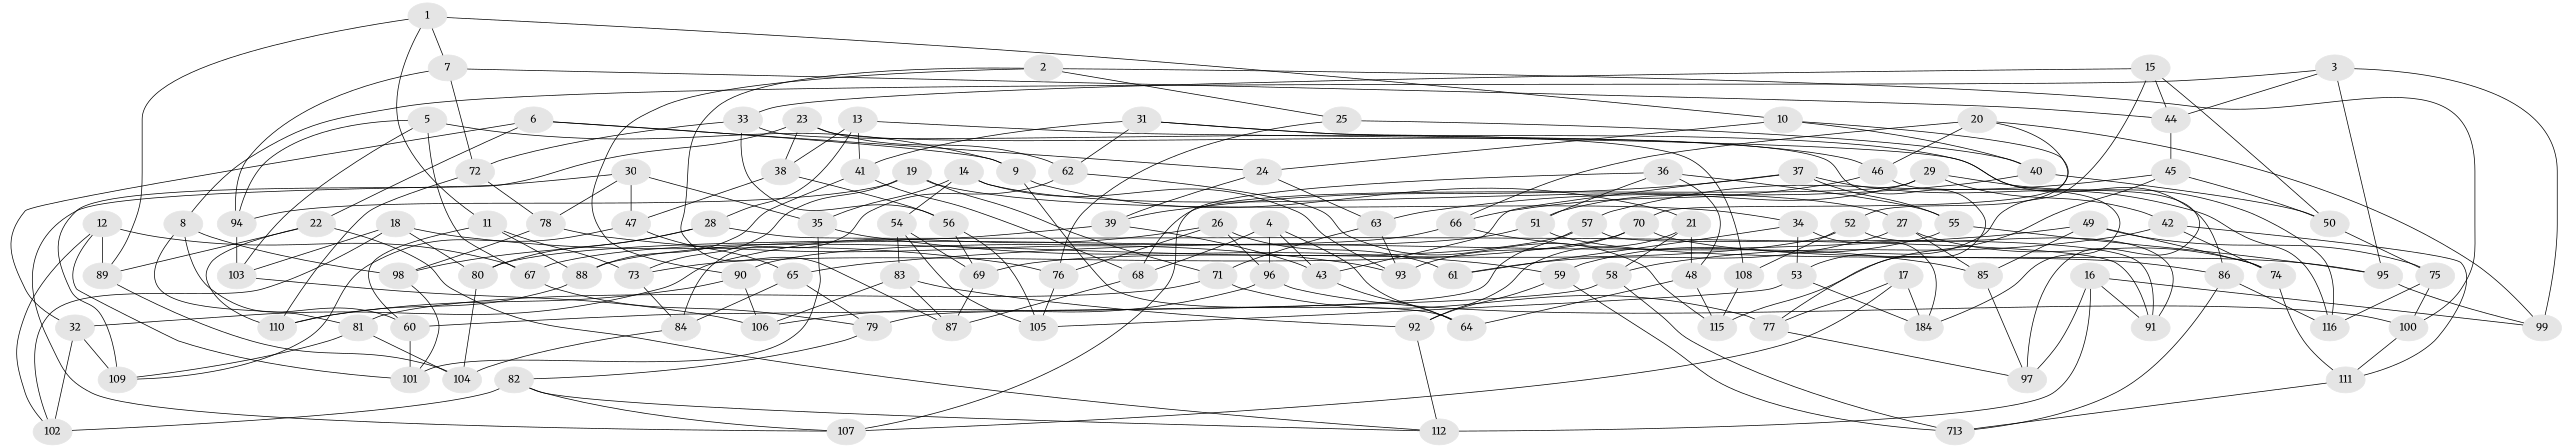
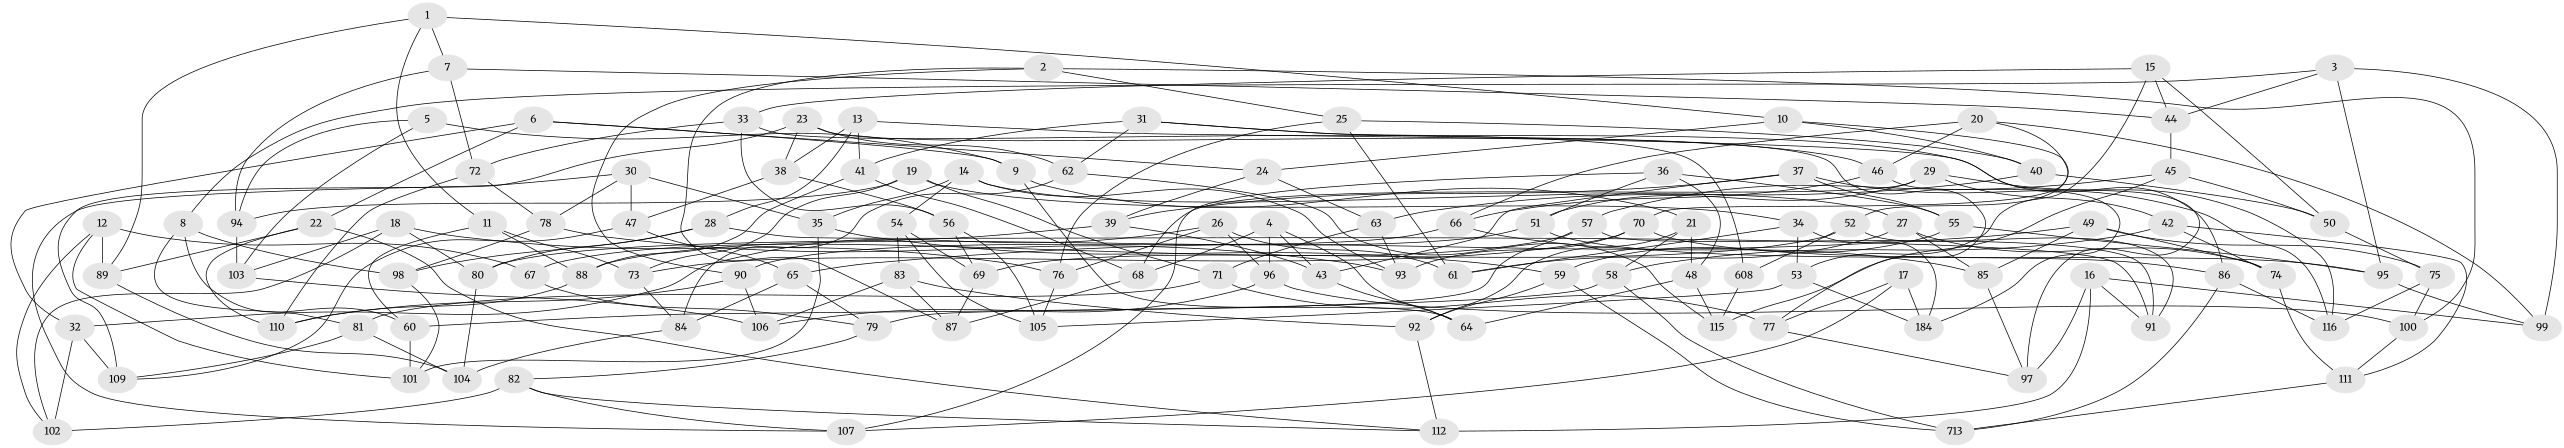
none -> (1390, 188)
(449, 216) -> none
(1744, 276) -> (1744, 276)
